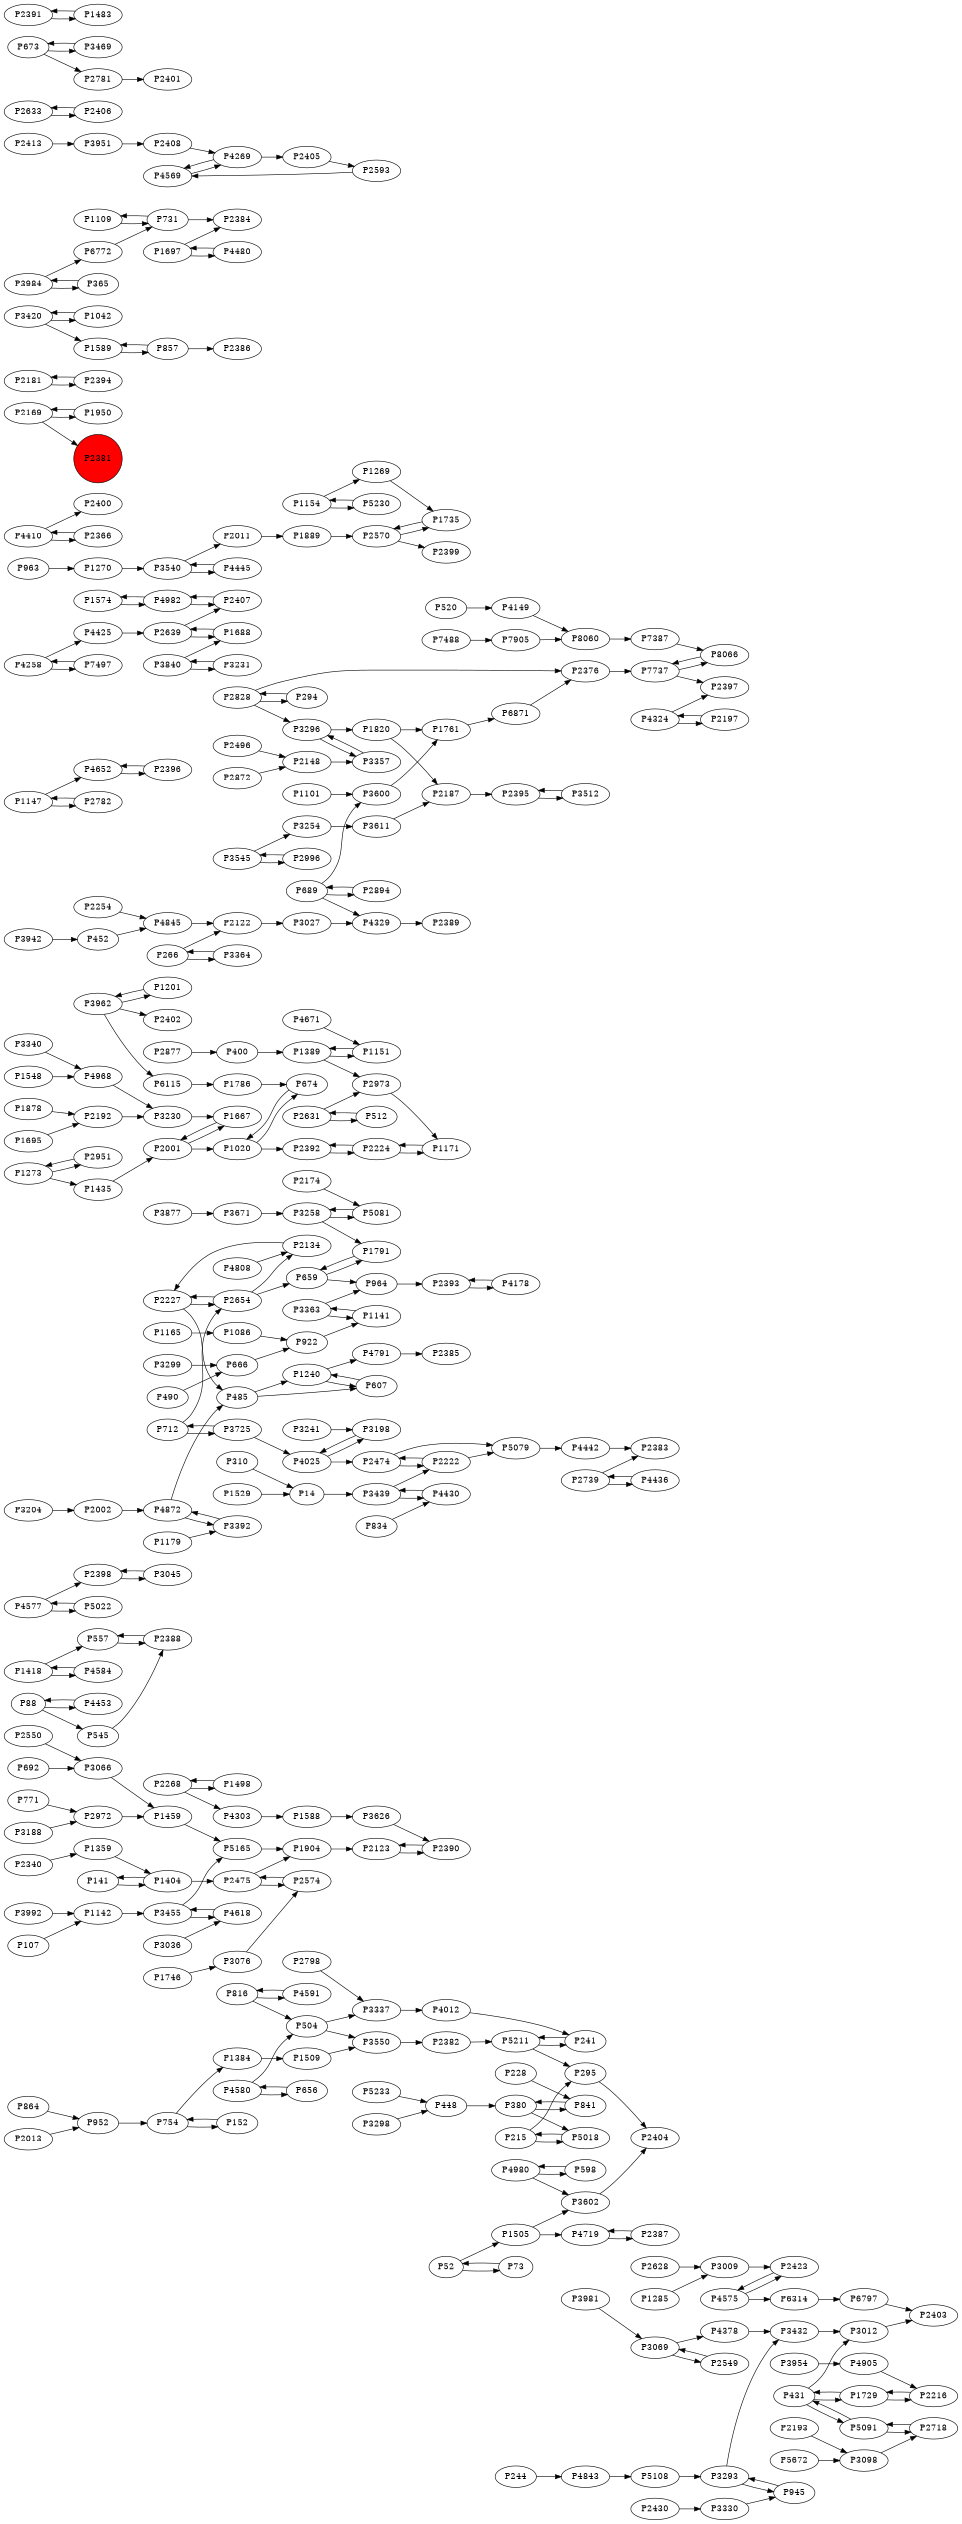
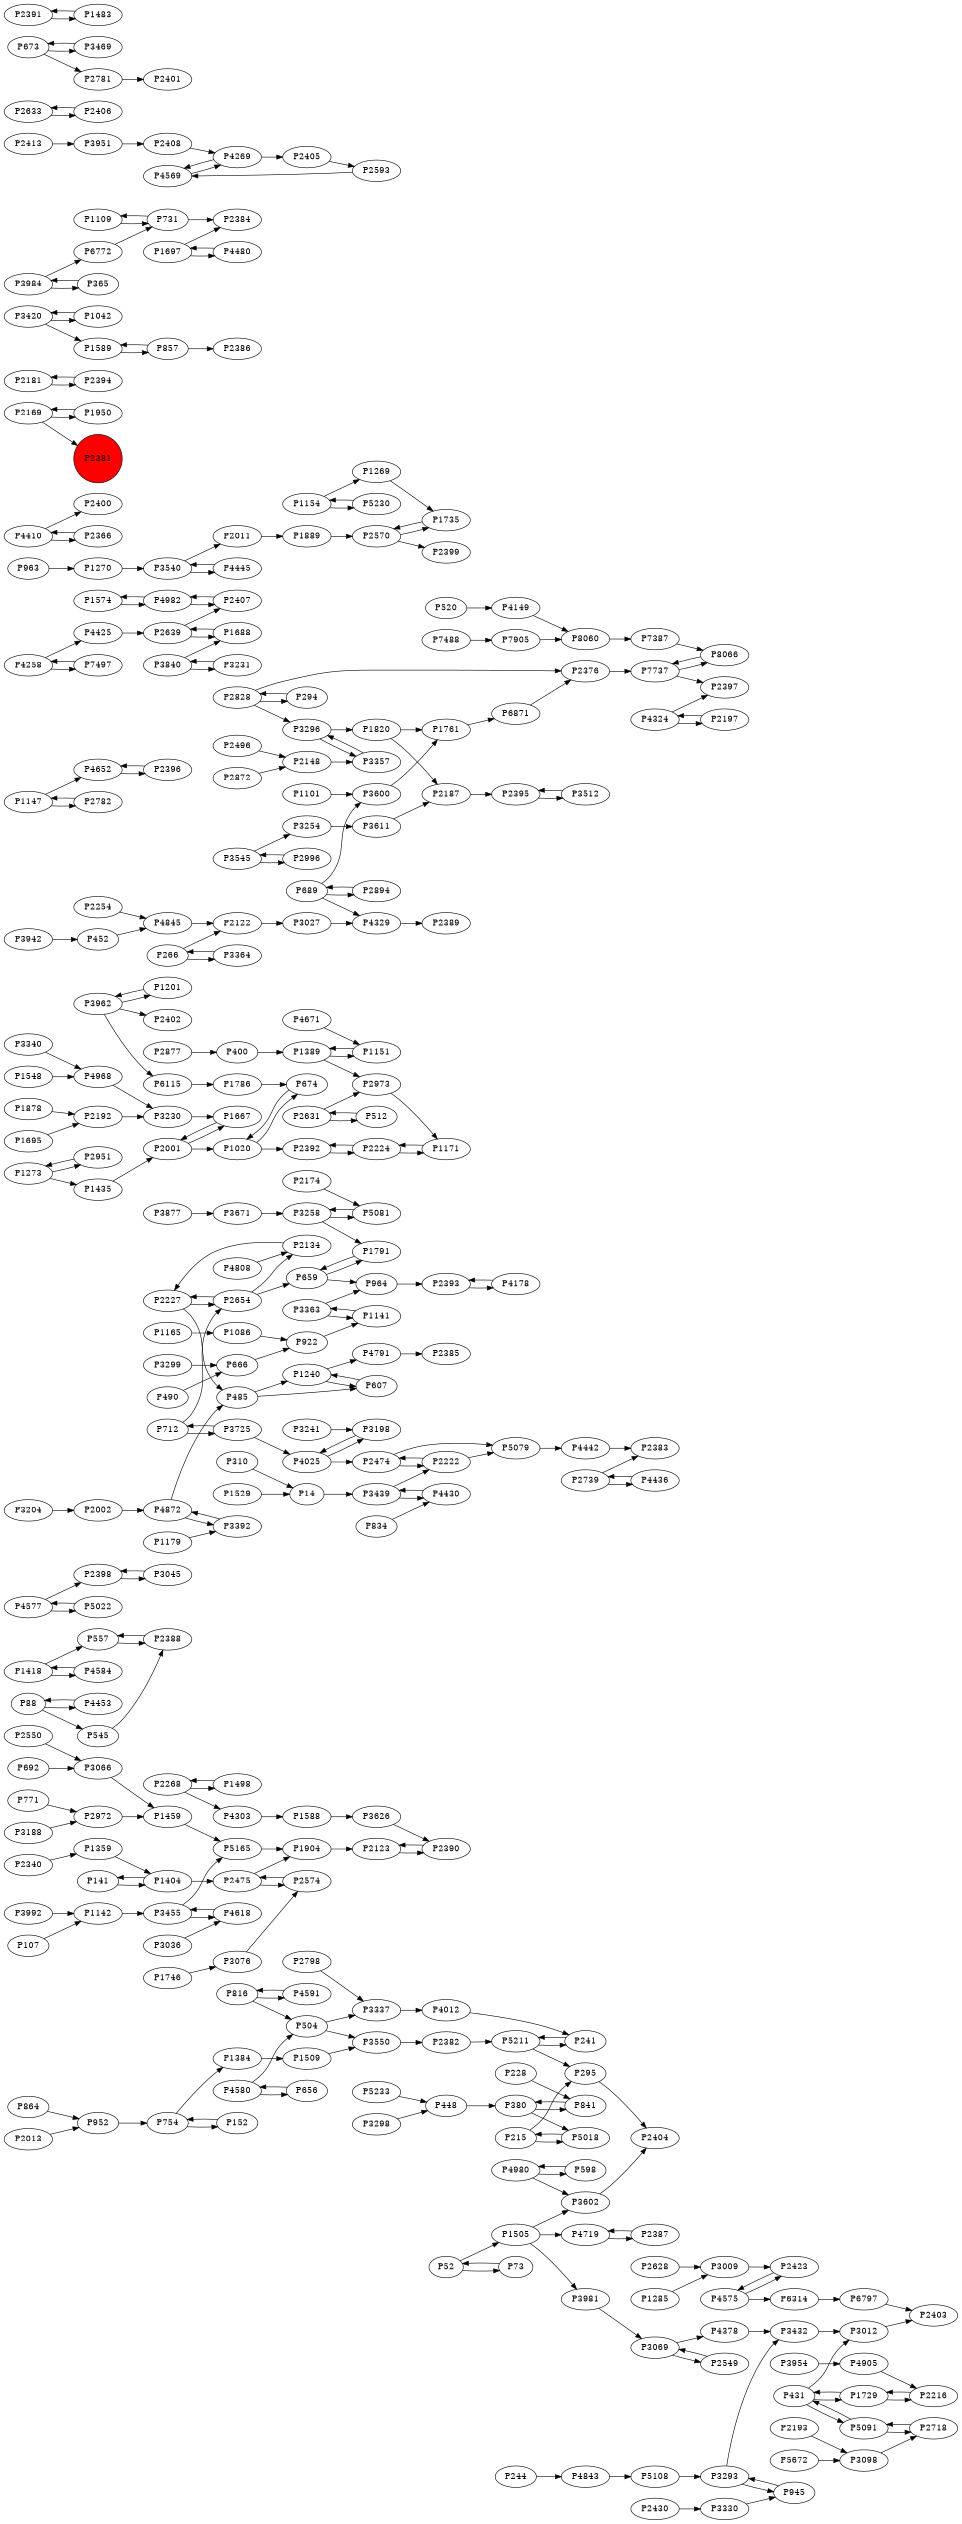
none -> (553, 2263)
